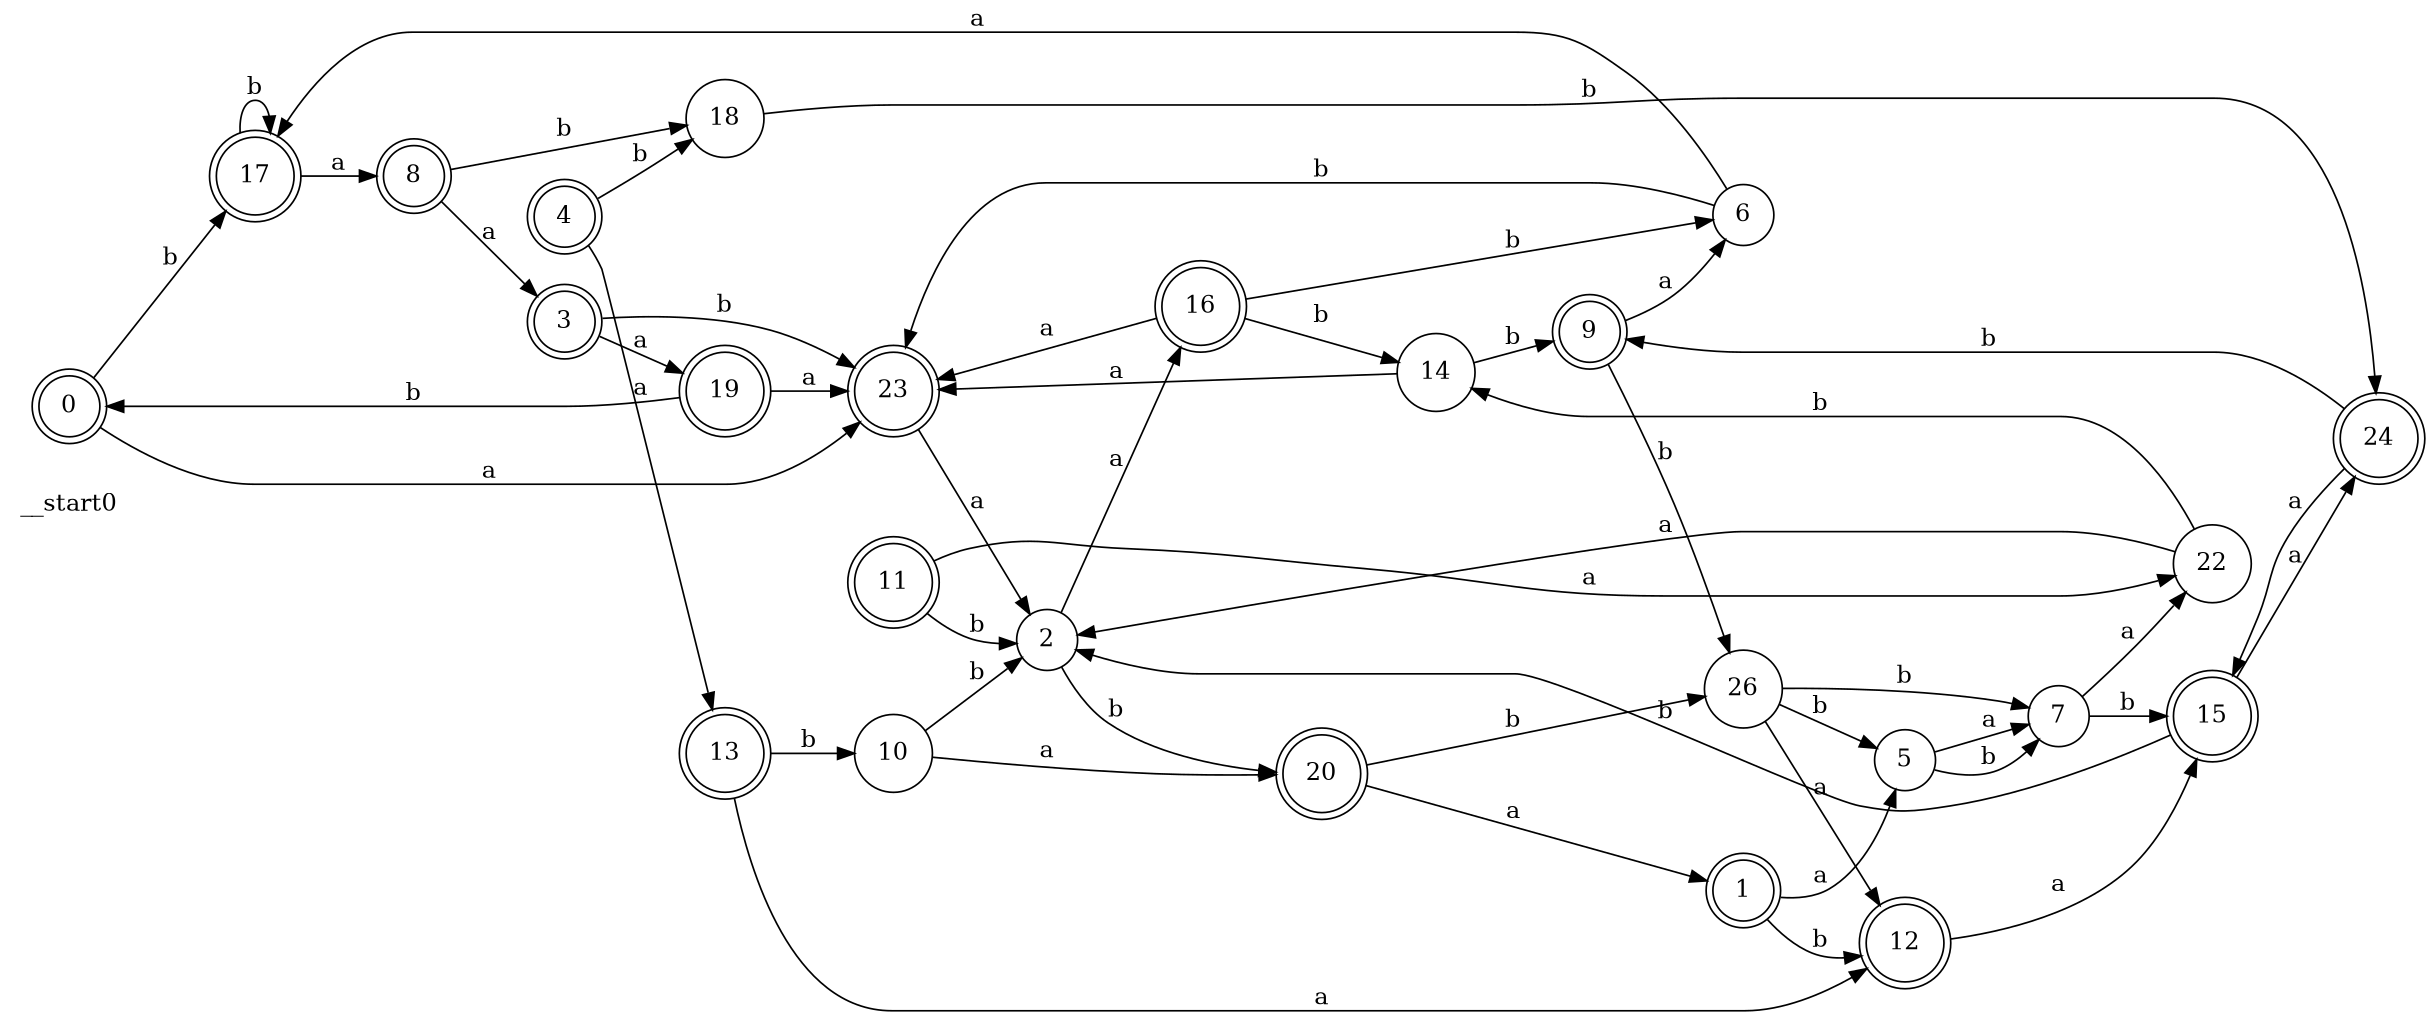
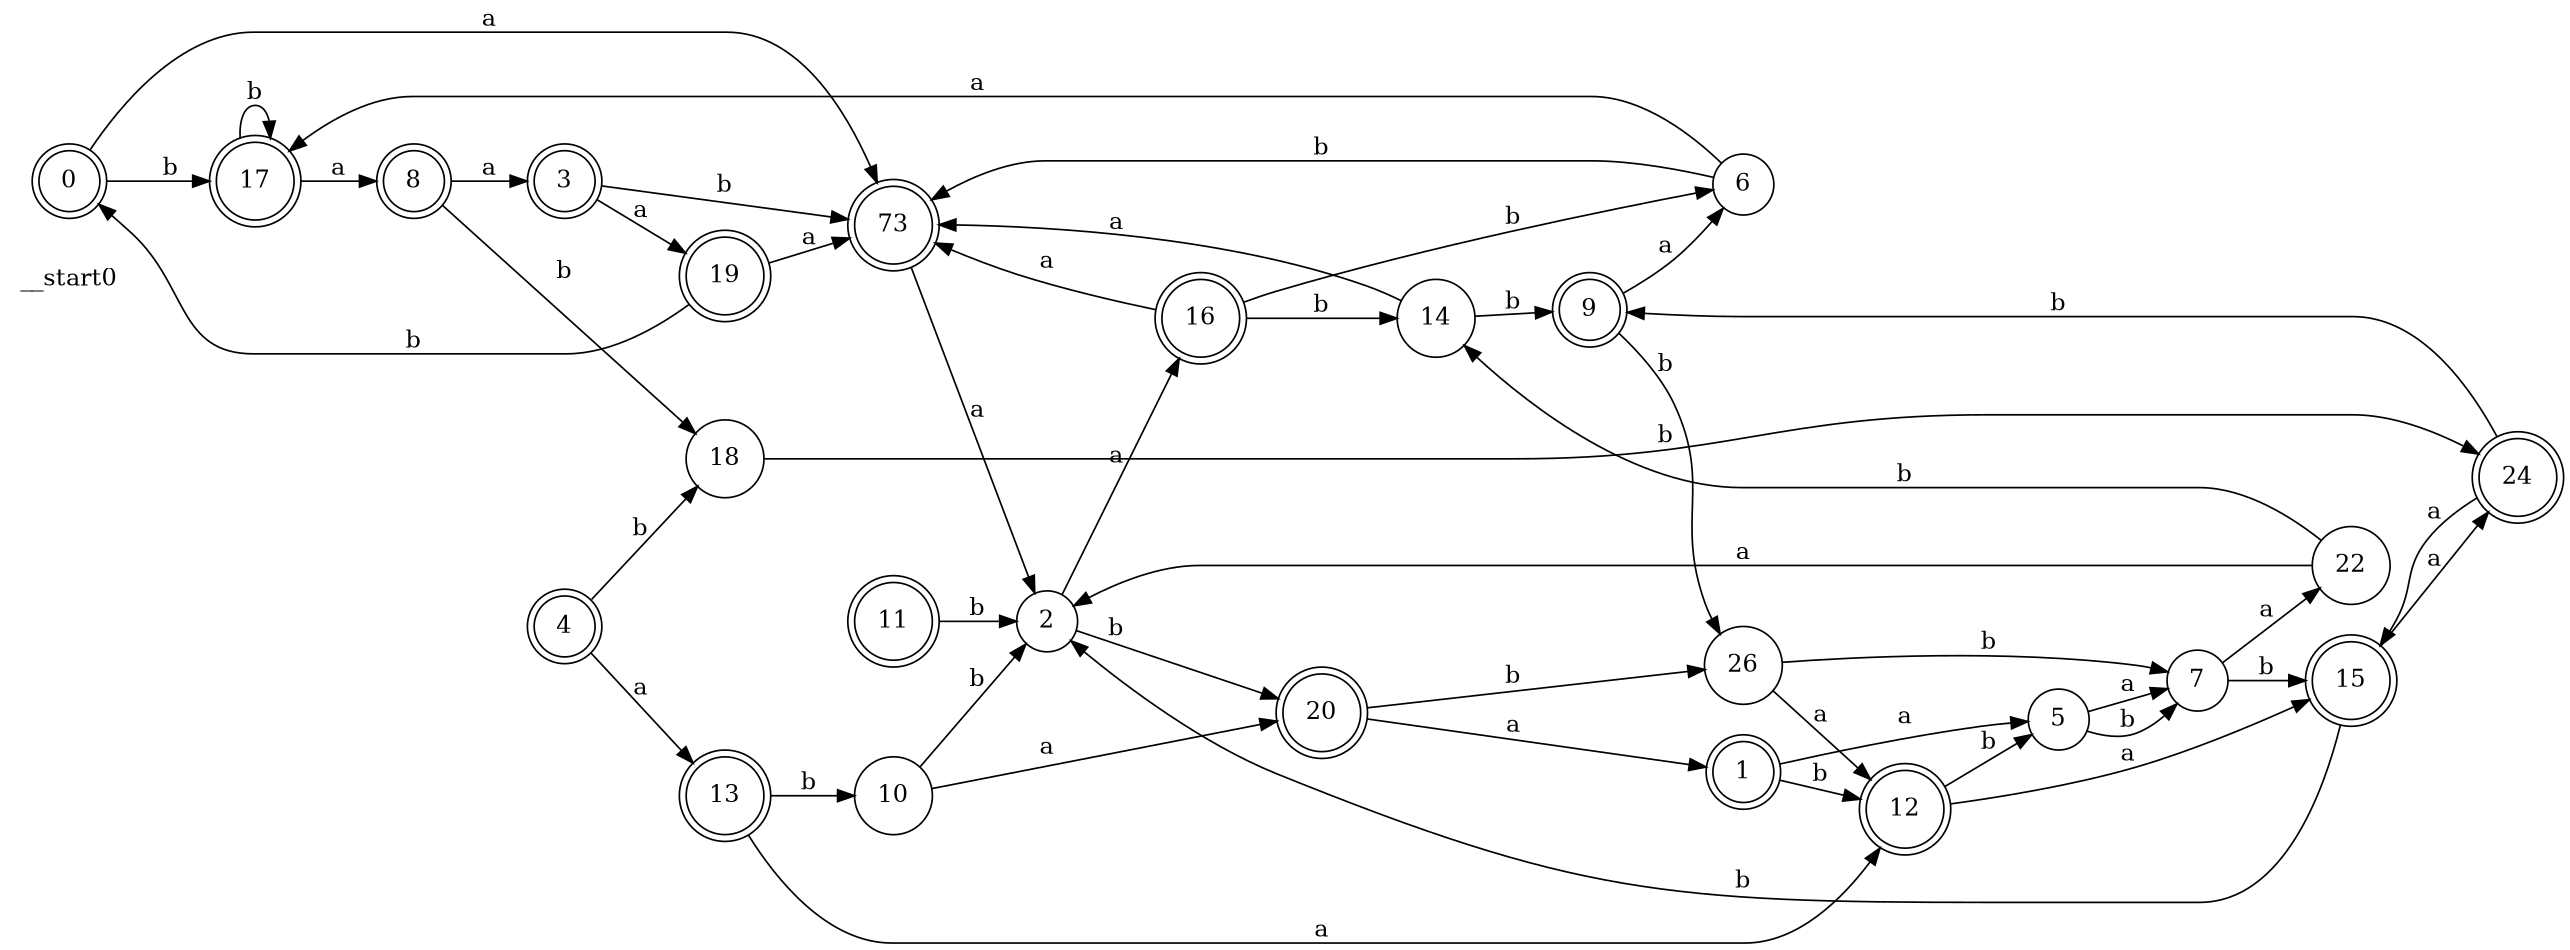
(893, 391) -> (893, 225)
(1545, 590) -> none
(1820, 723) -> (1981, 765)
